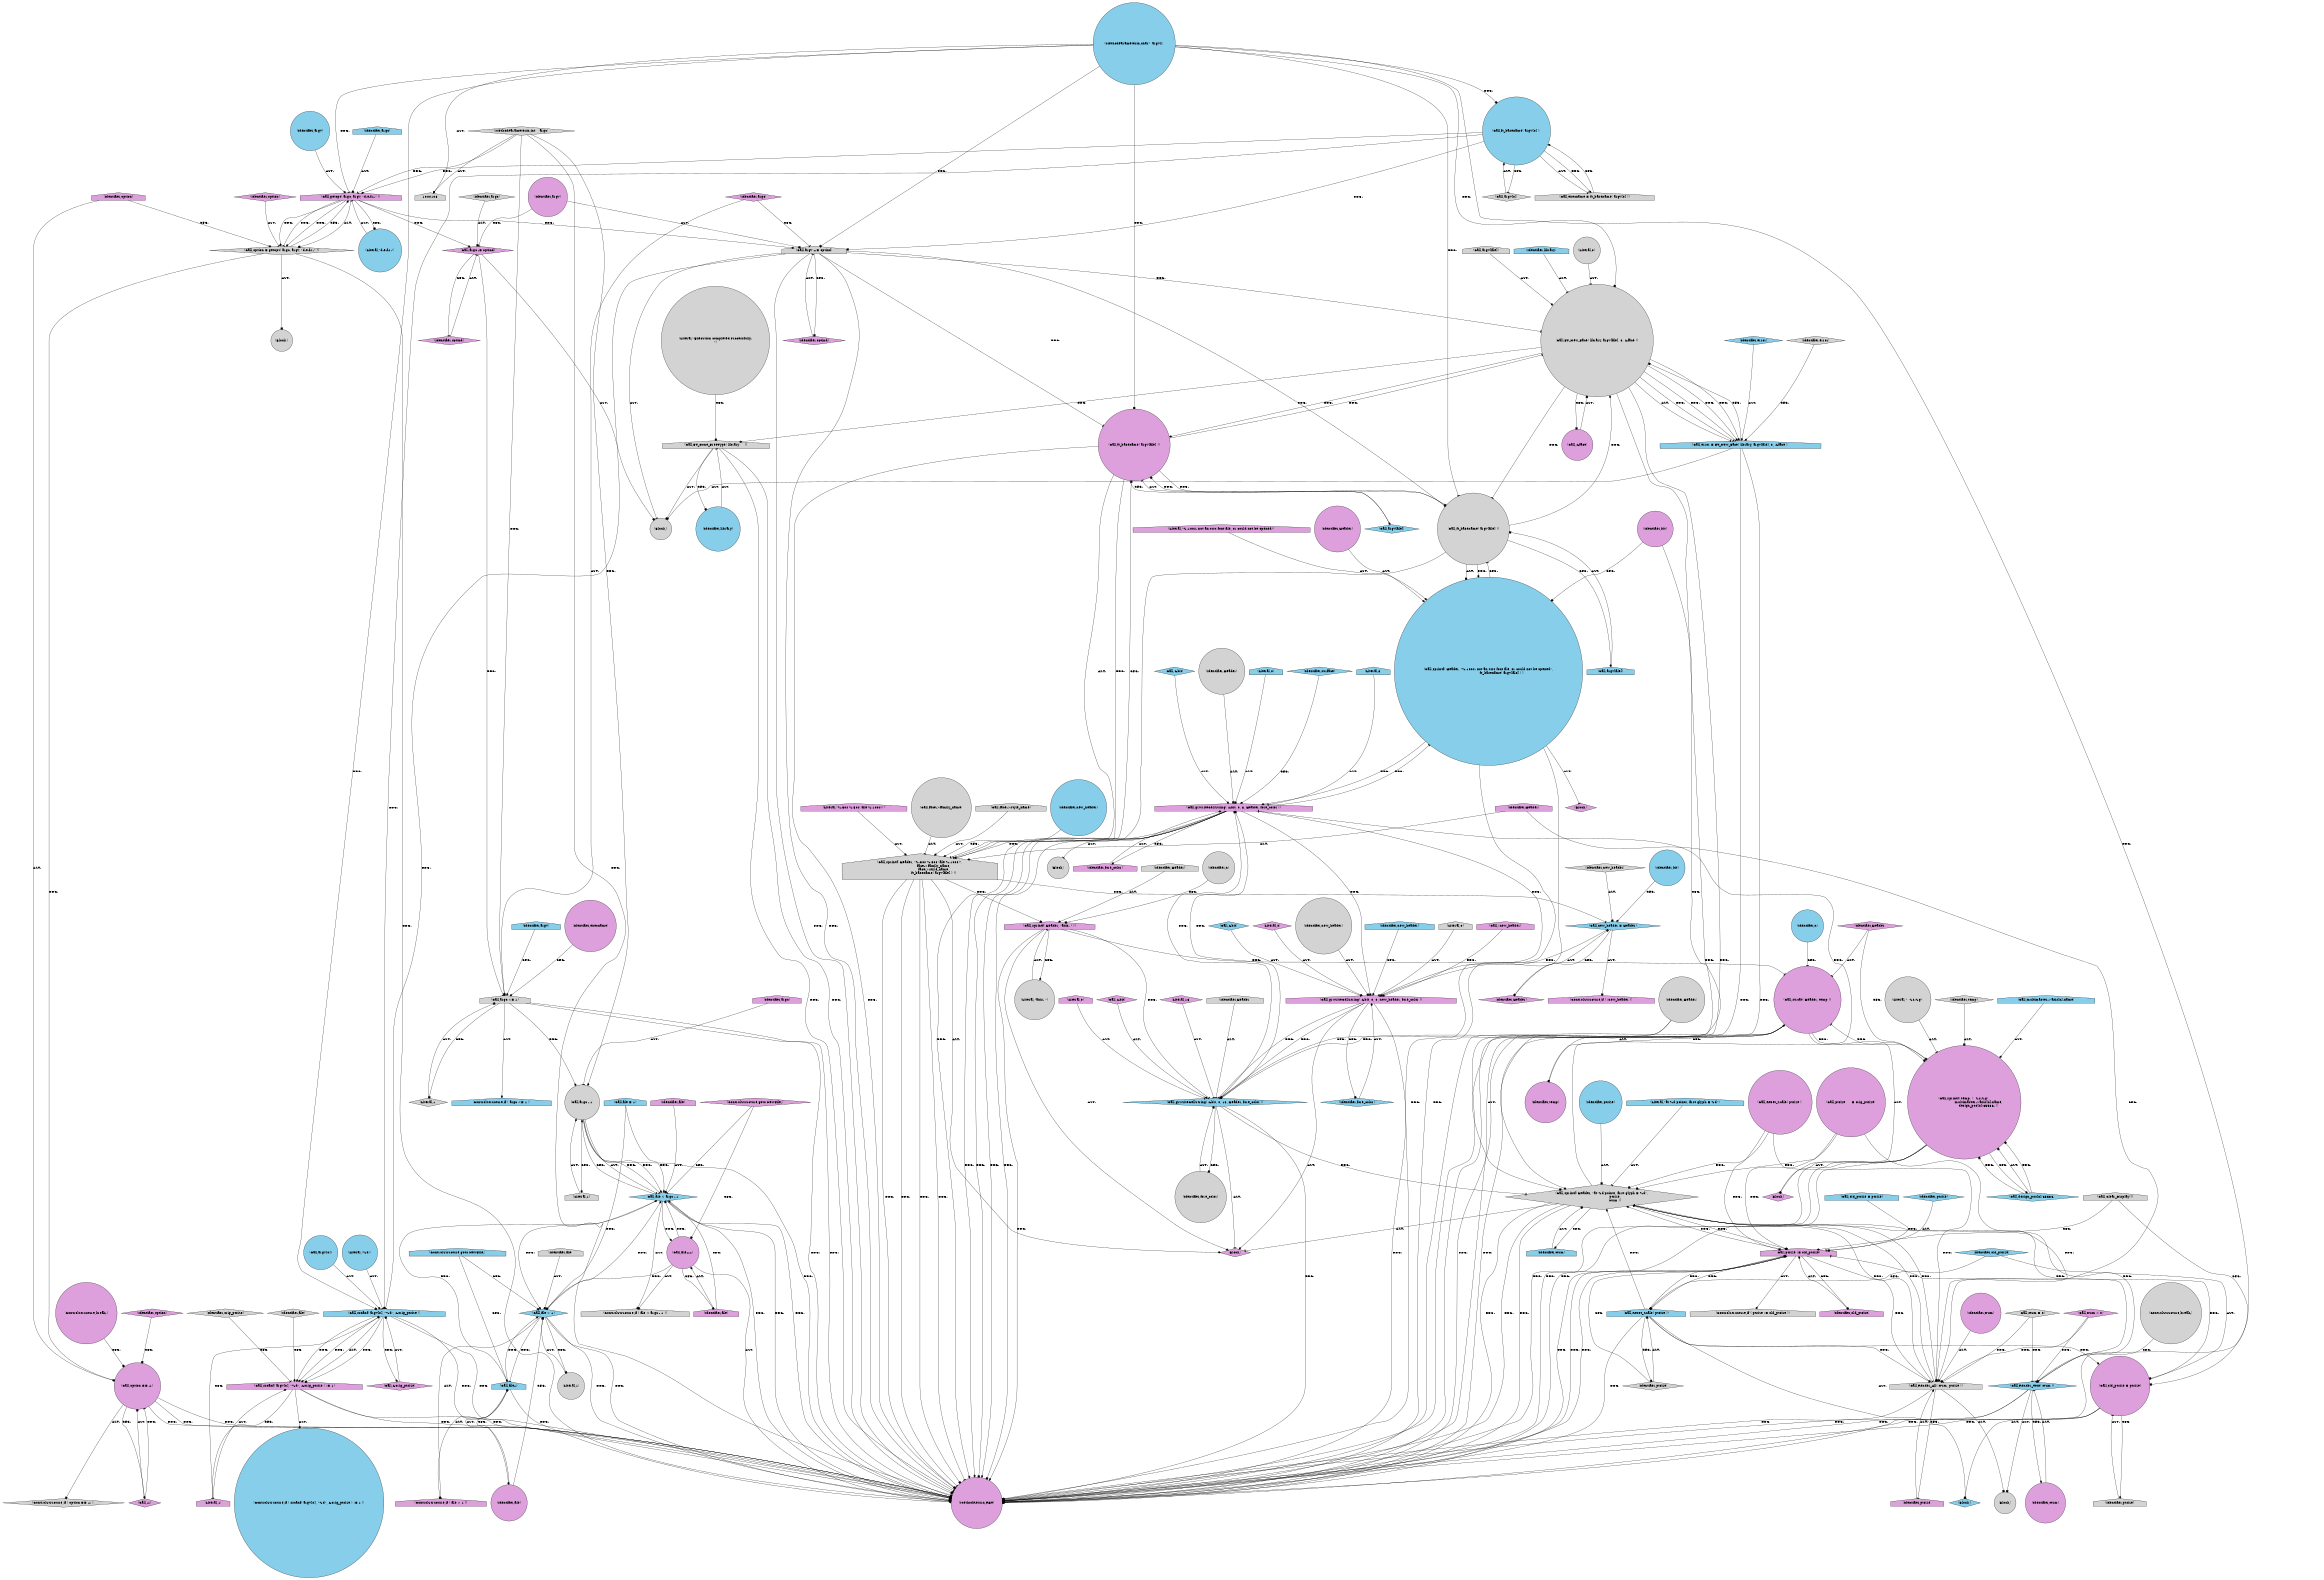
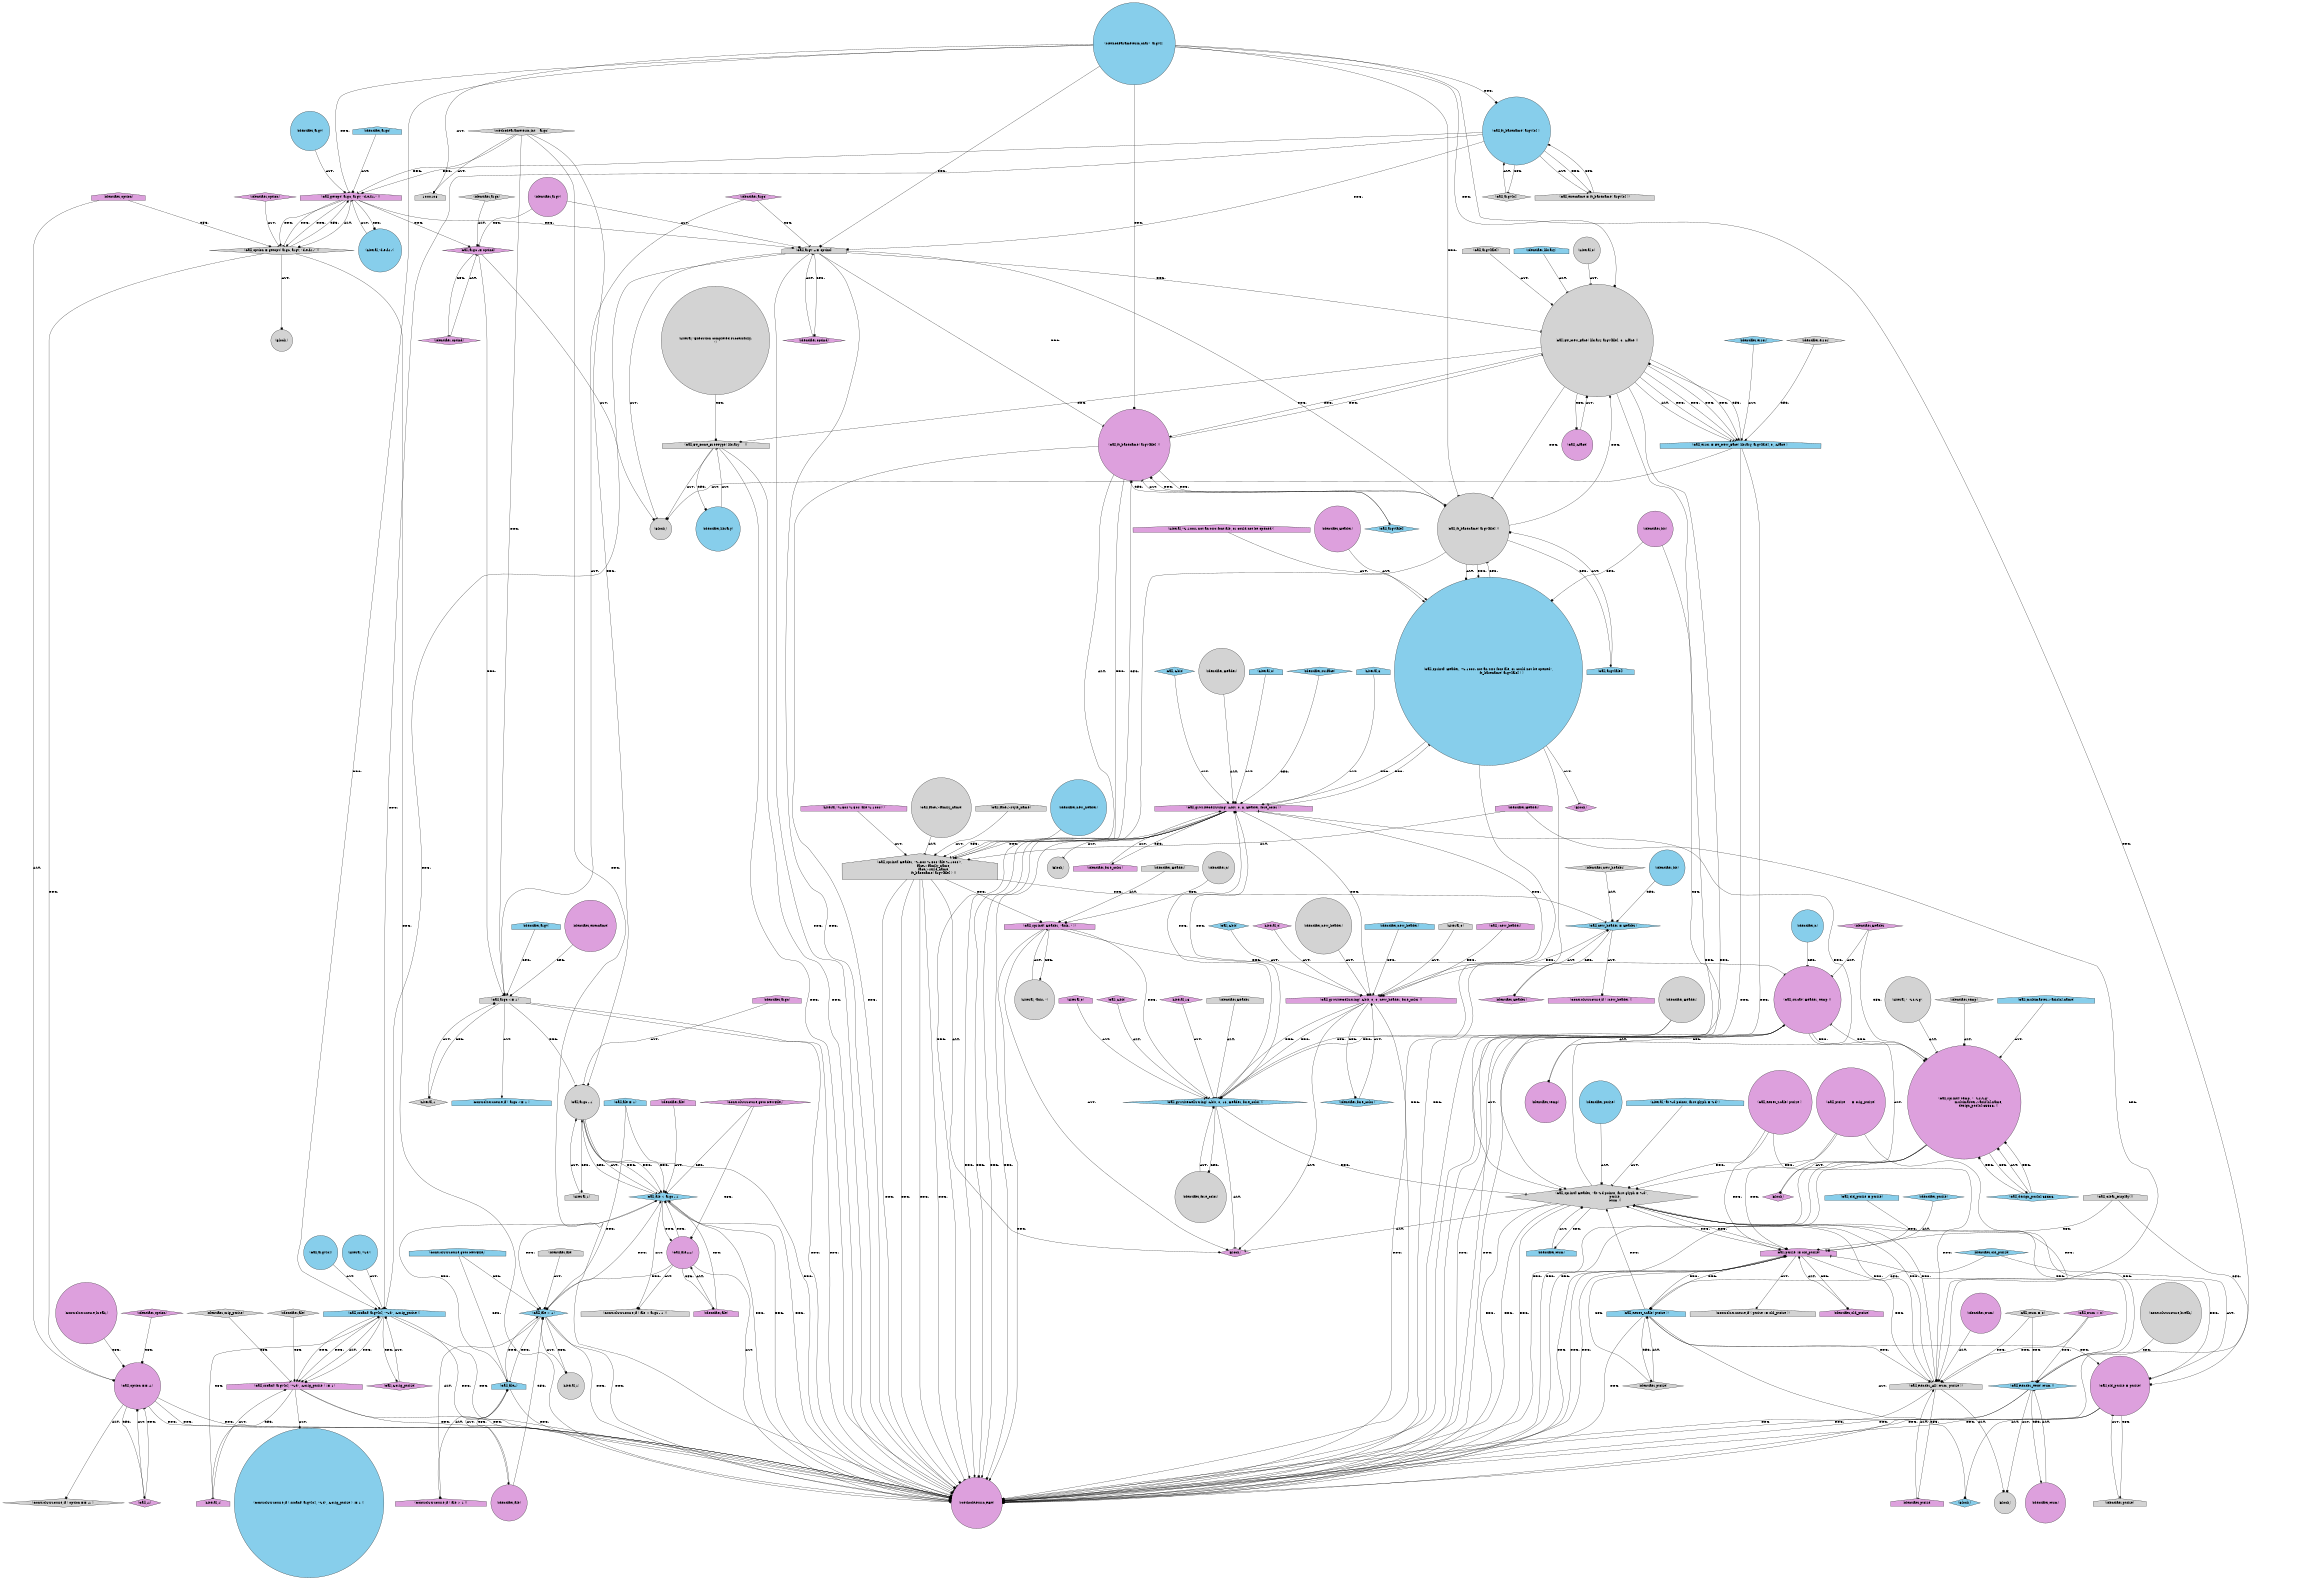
(548, 1039) -> (548, 1039)
(1302, 1393) -> none
